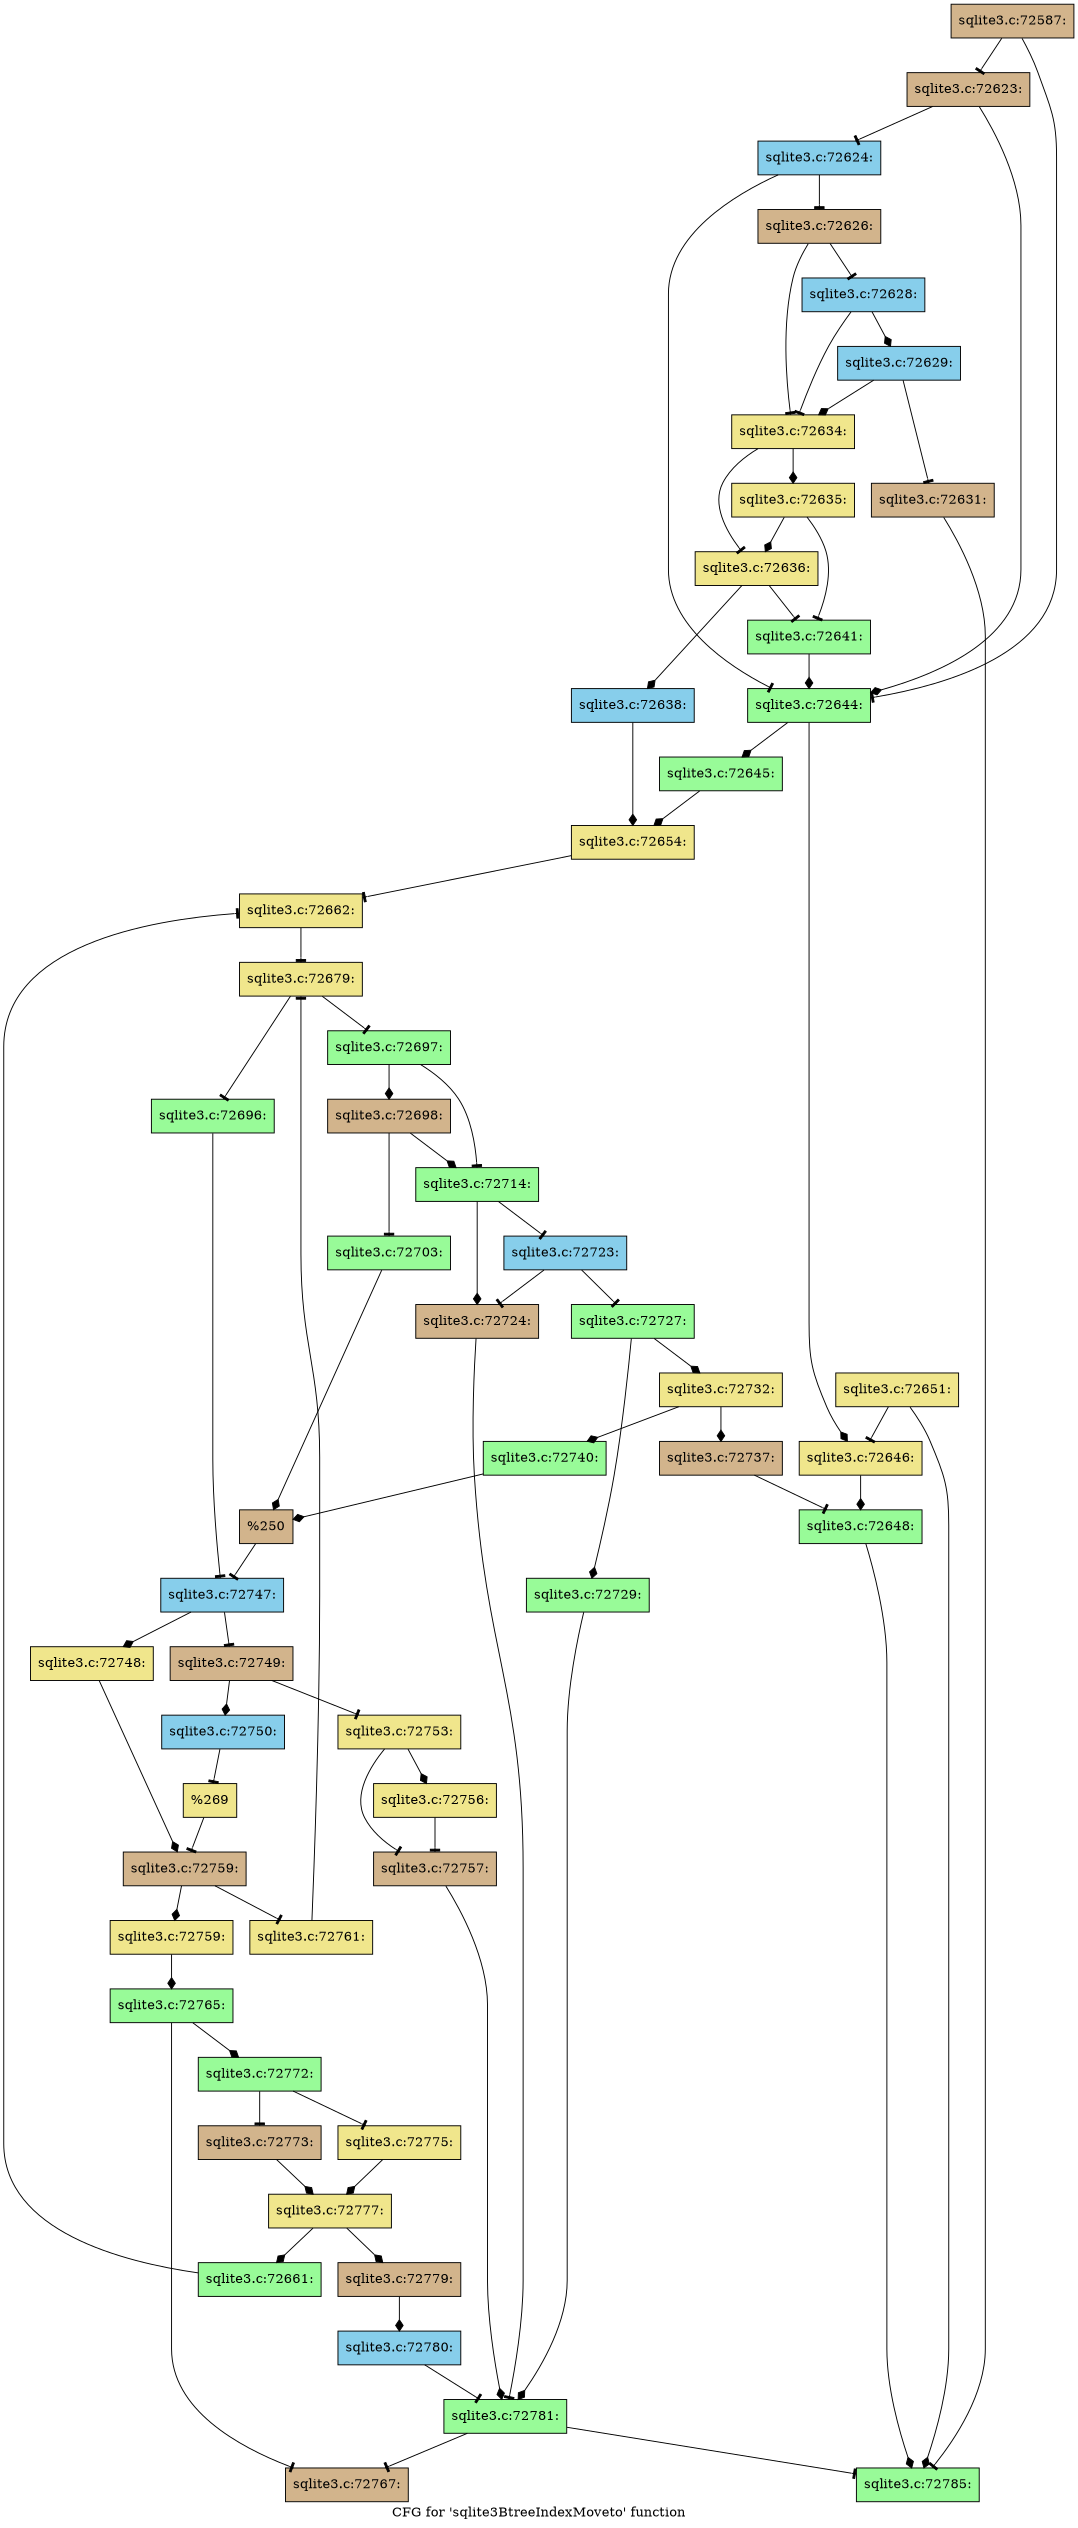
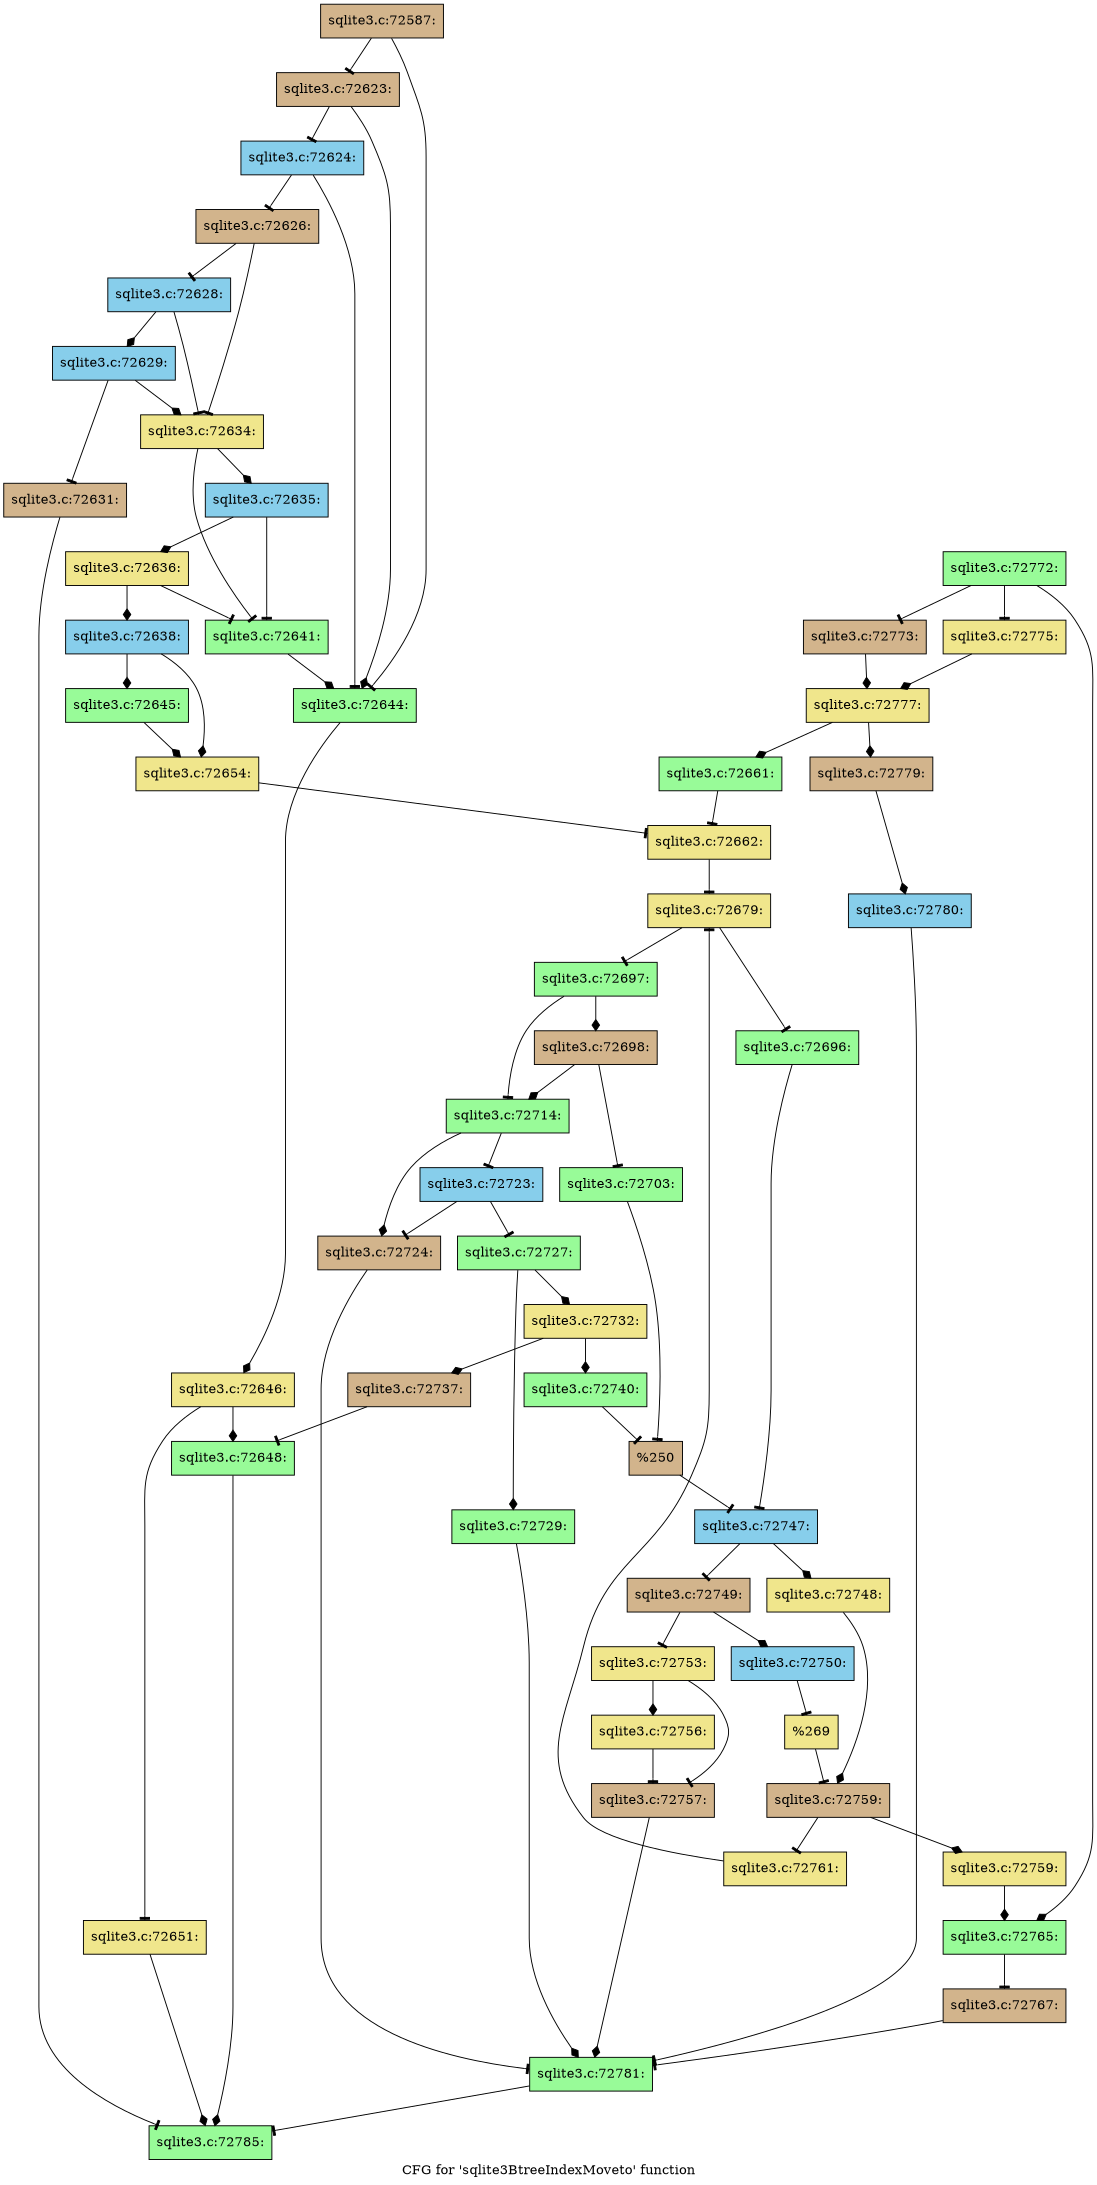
(720, 493) -> (204, 538)
(793, 500) -> (267, 500)
(770, 736) -> (127, 666)
(330, 1385) -> (657, 1317)
(880, 1422) -> (145, 1651)
(394, 1495) -> (619, 1423)
(211, 2037) -> (1093, 1247)
(428, 2450) -> (801, 2044)
